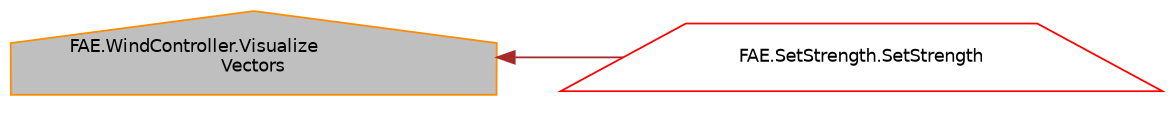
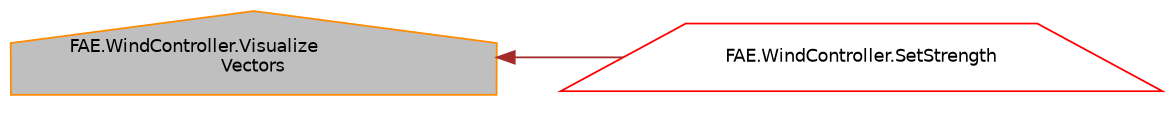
(862, 57) -> (862, 57)
